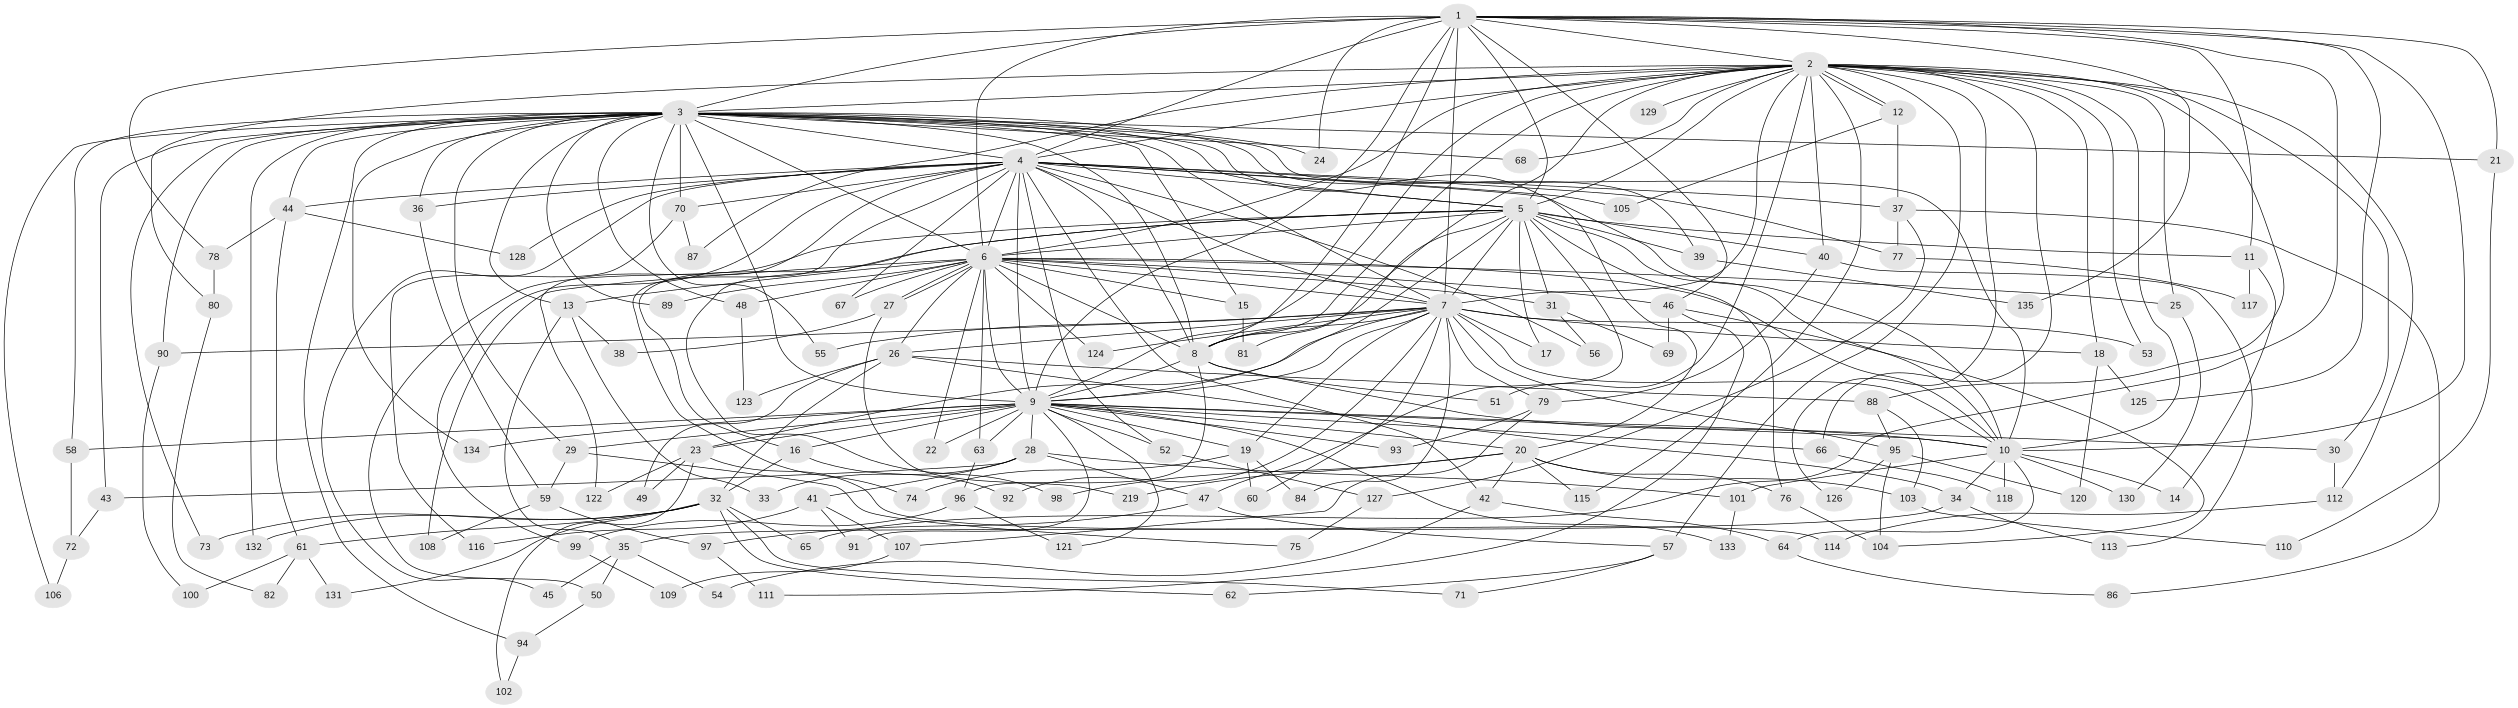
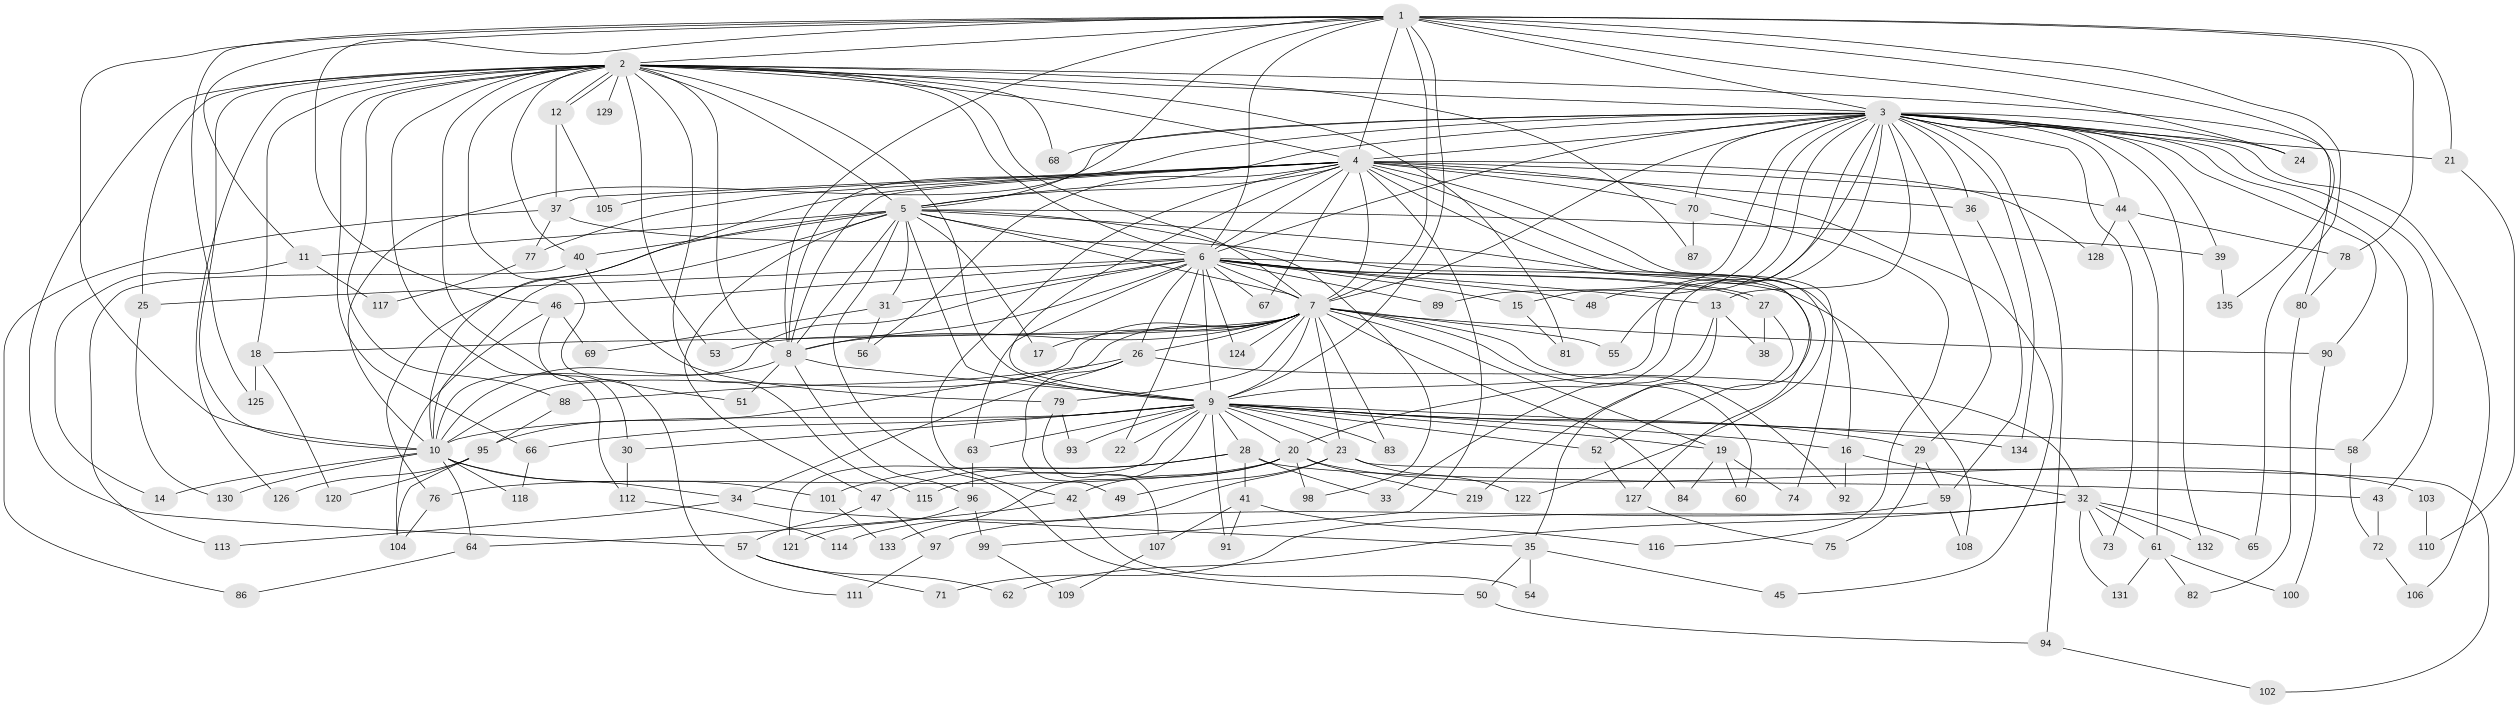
(744, 402) -> none
(1921, 444) -> none
none -> (1390, 451)
